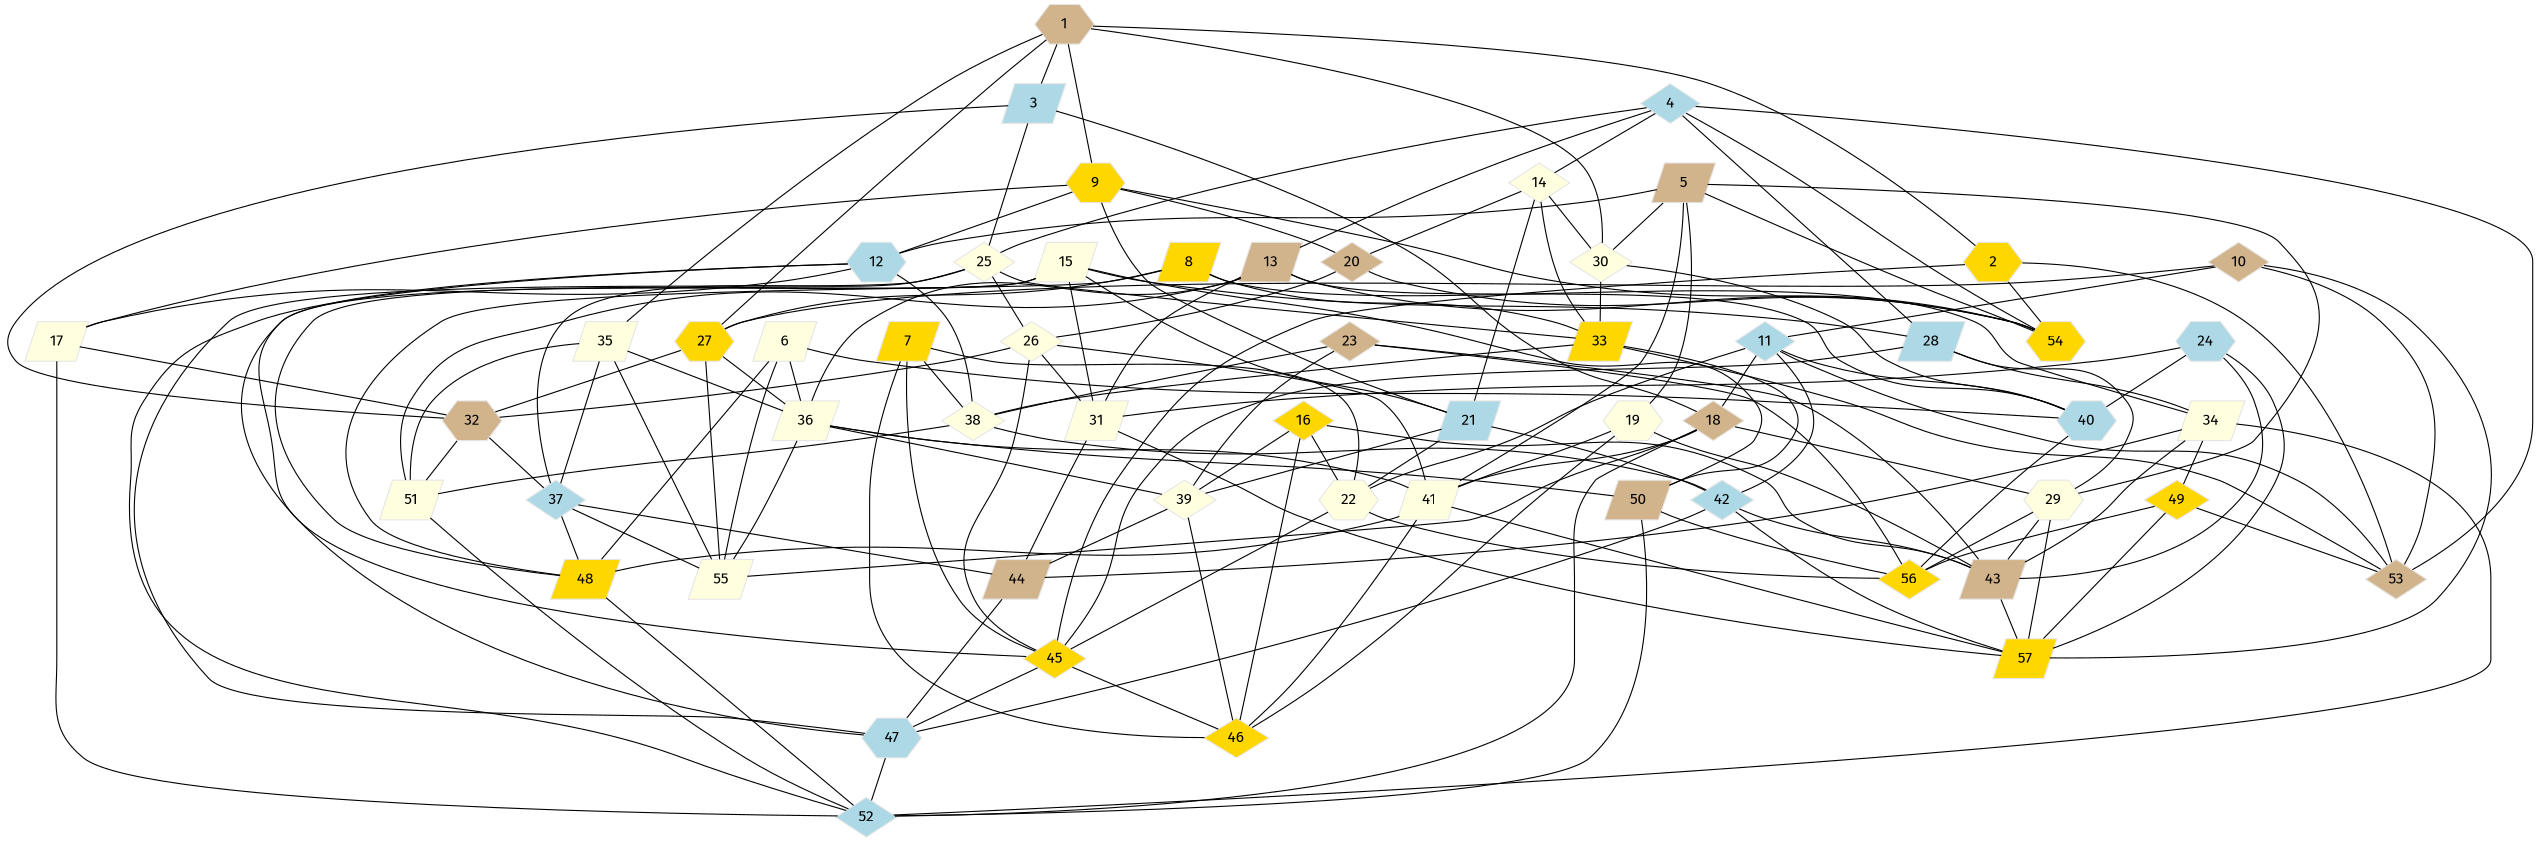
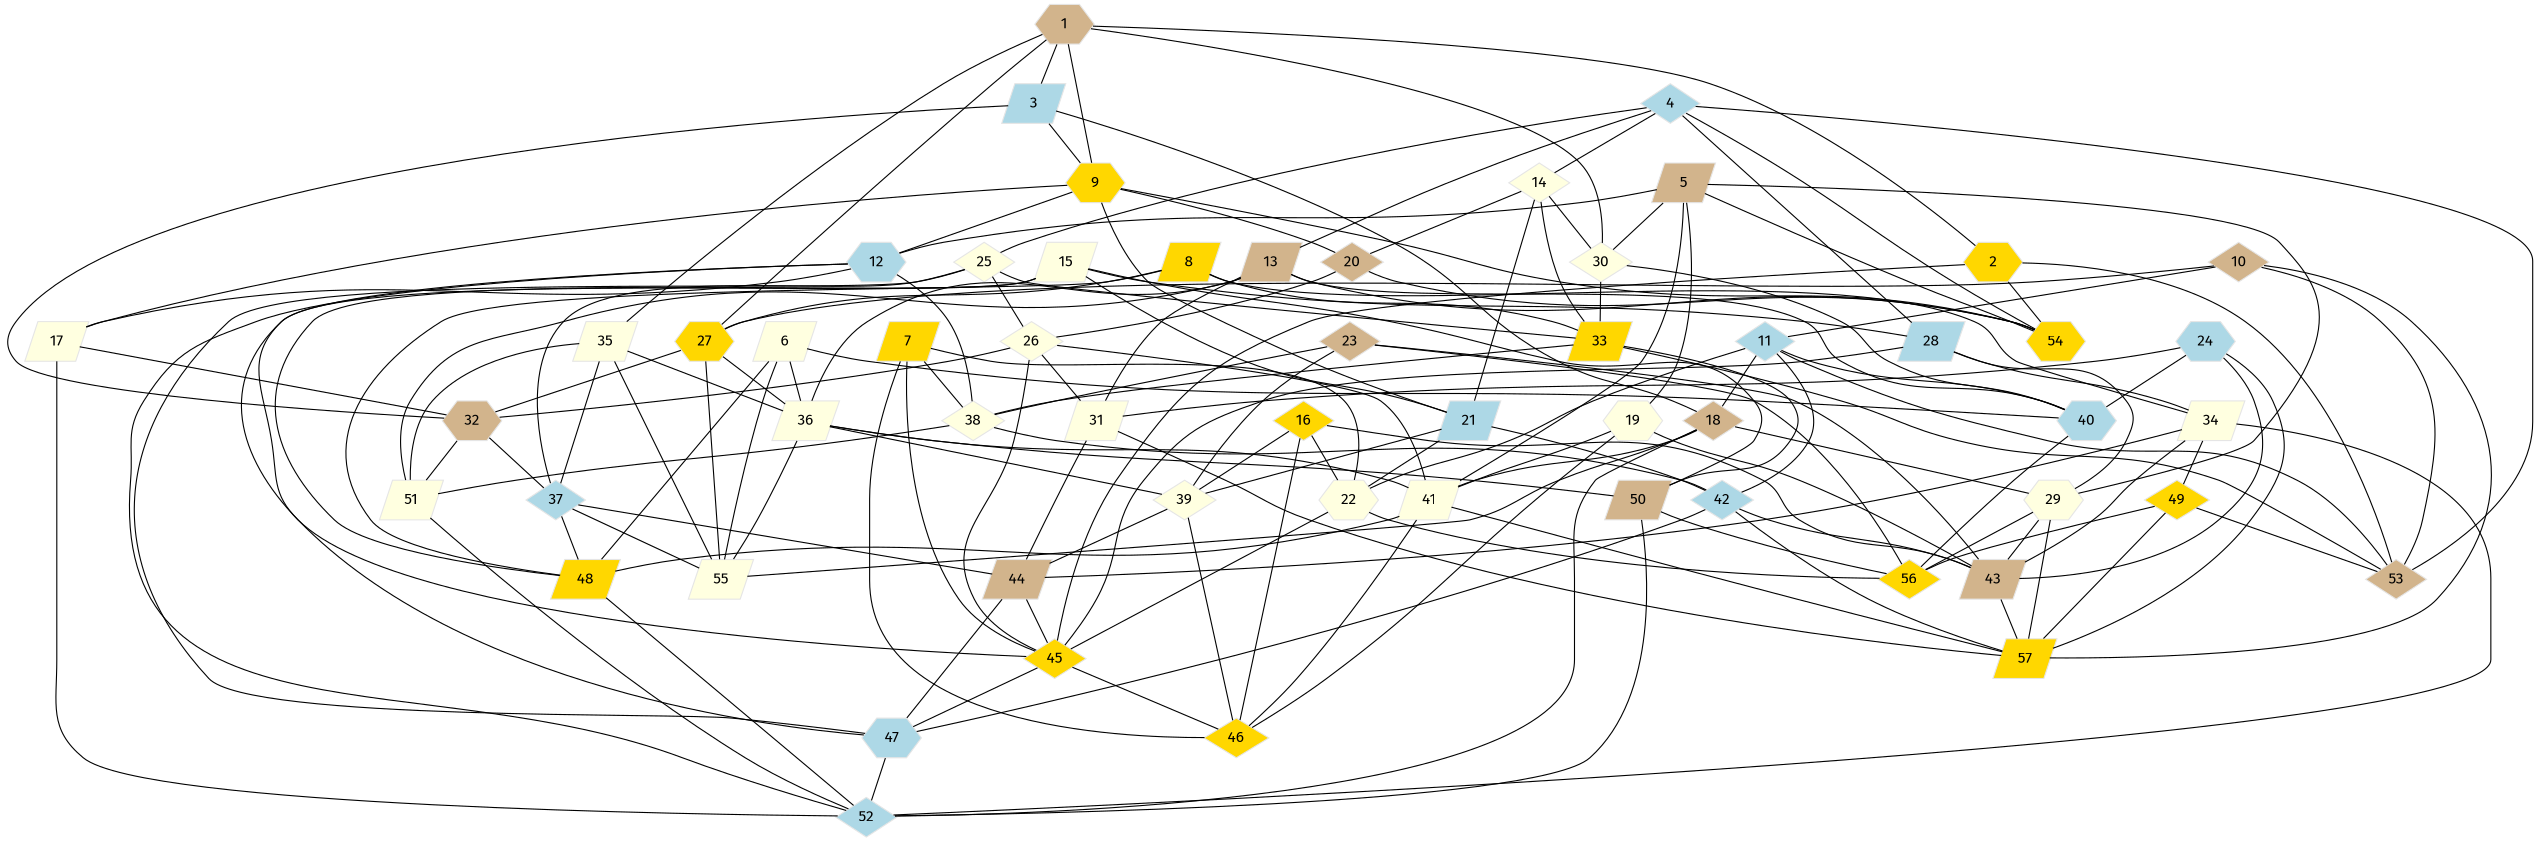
(1009, 181) -> (1065, 143)
(1081, 341) -> none
none -> (1037, 621)
